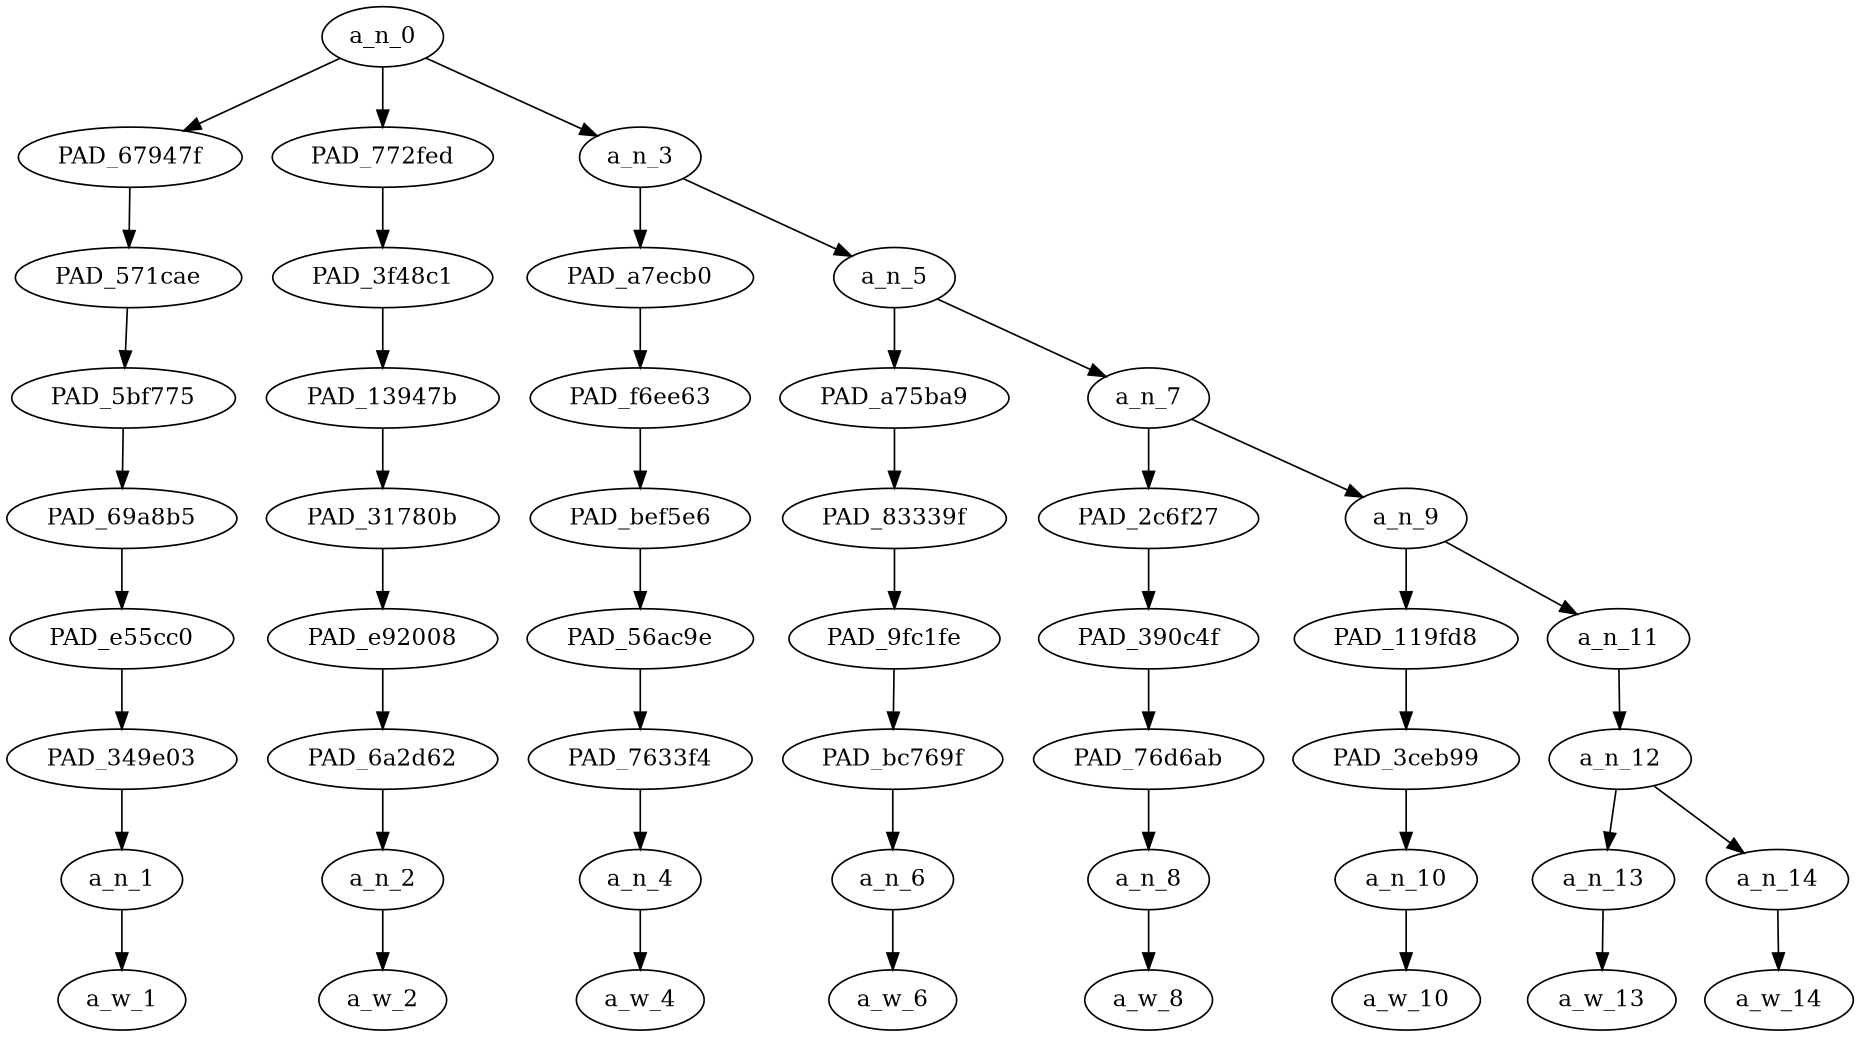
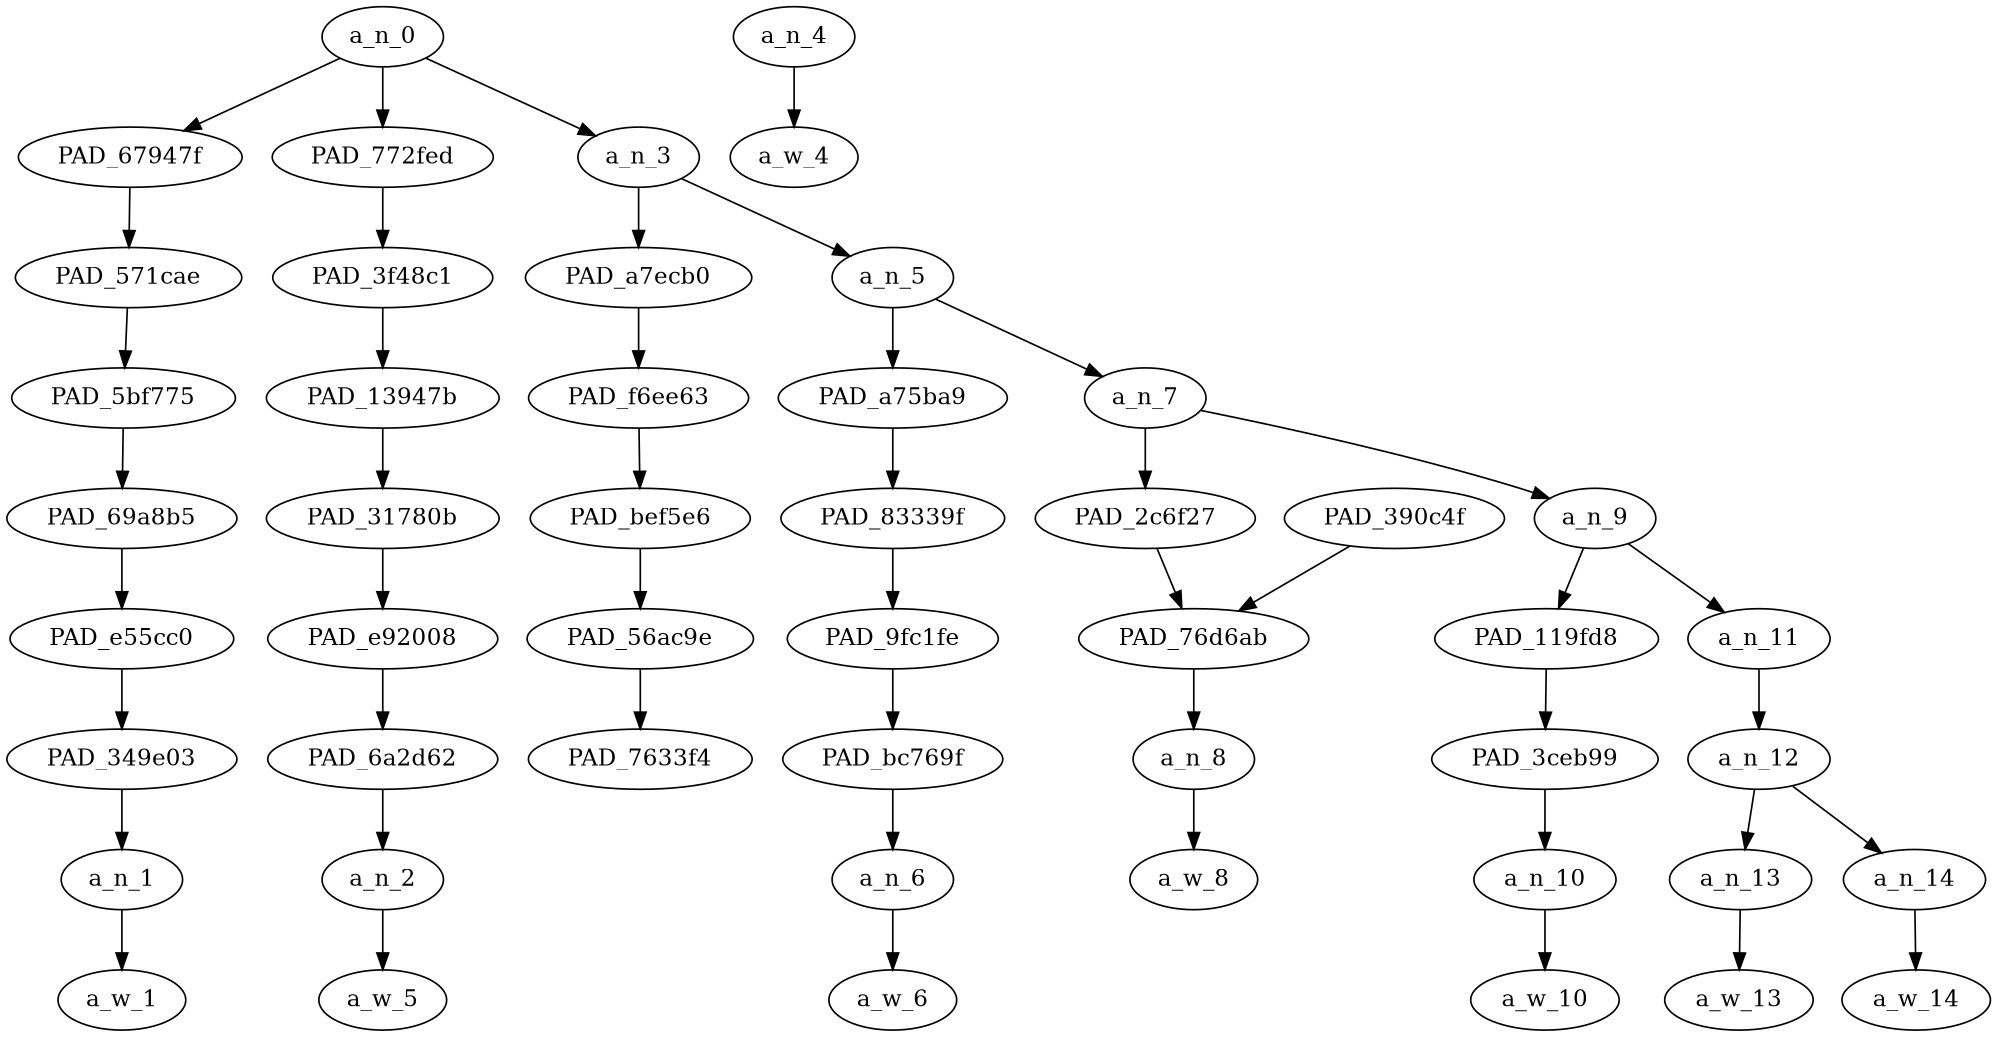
(1149, 570) -> (1166, 570)
(640, 811) -> none
(383, 1000) -> (383, 1000)
